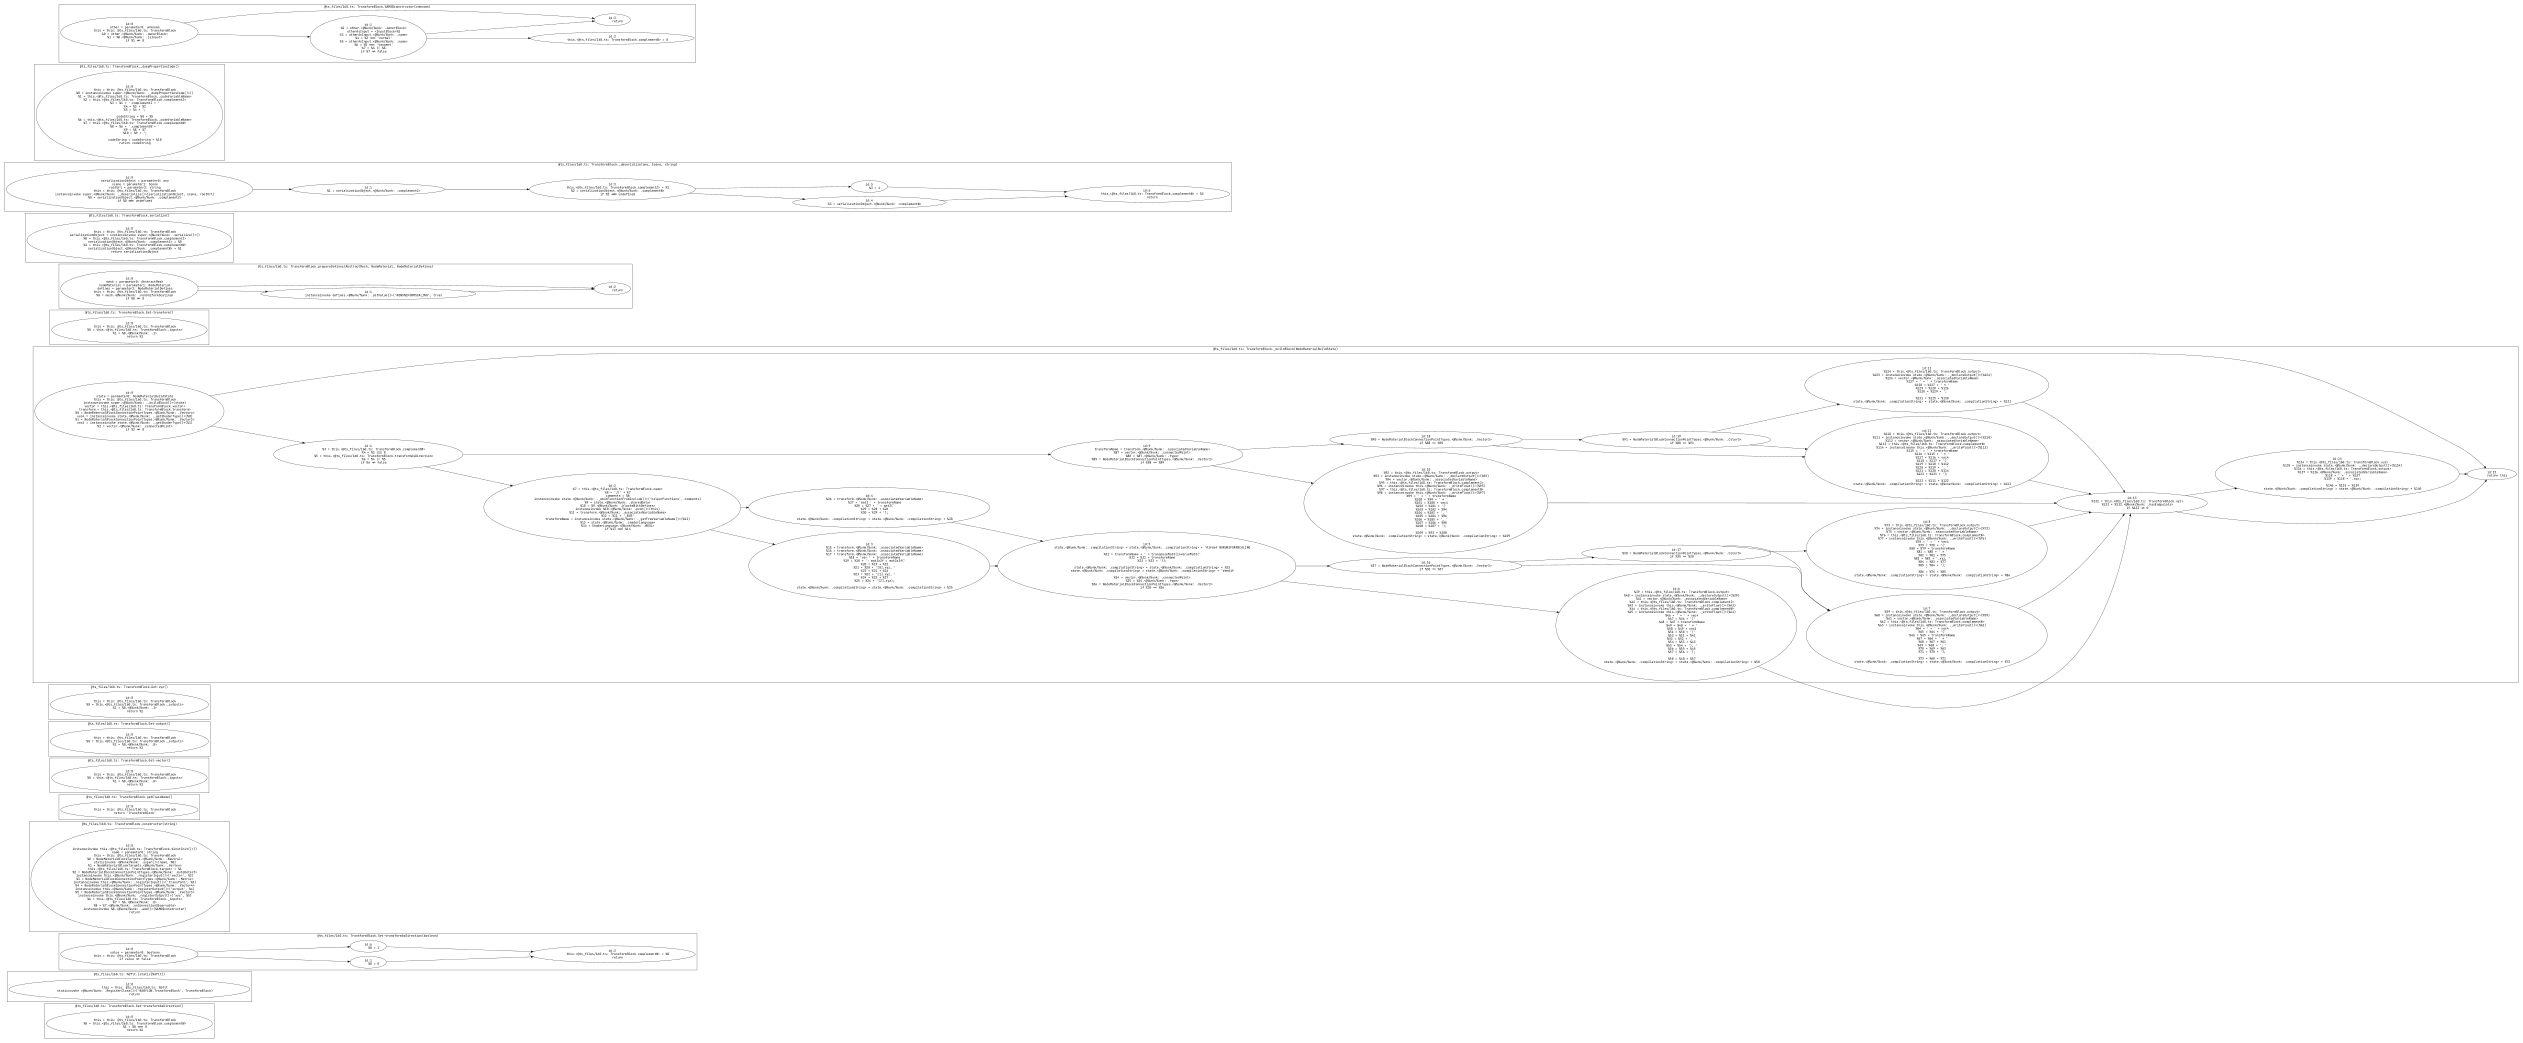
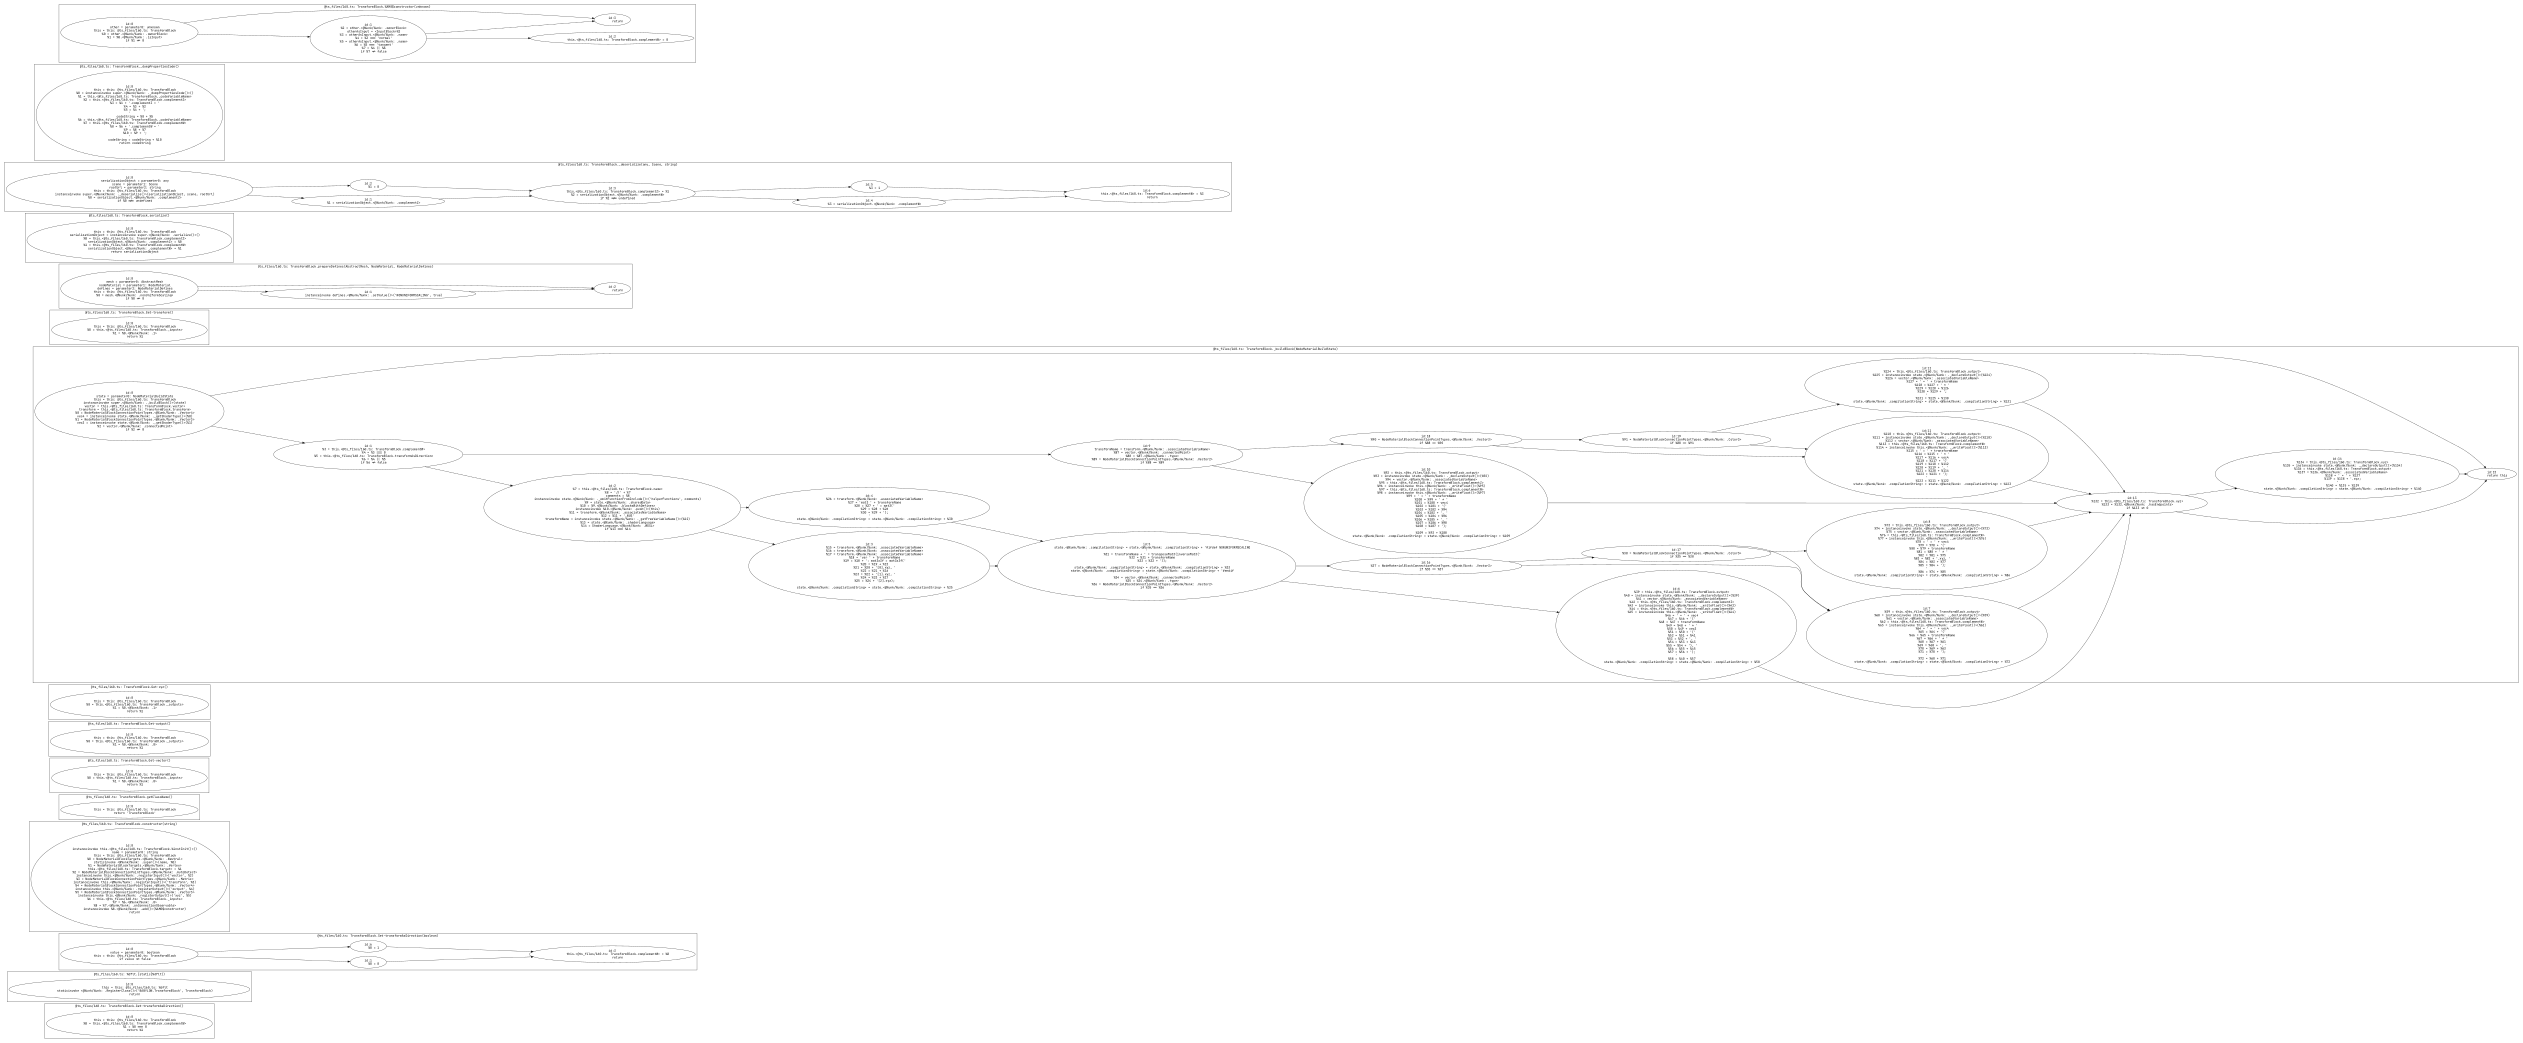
none -> (368, 185)
